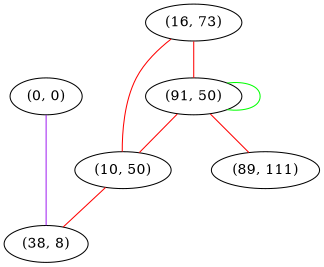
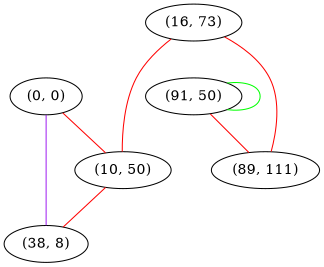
(194, 60) -> (272, 84)
(158, 133) -> (84, 133)
